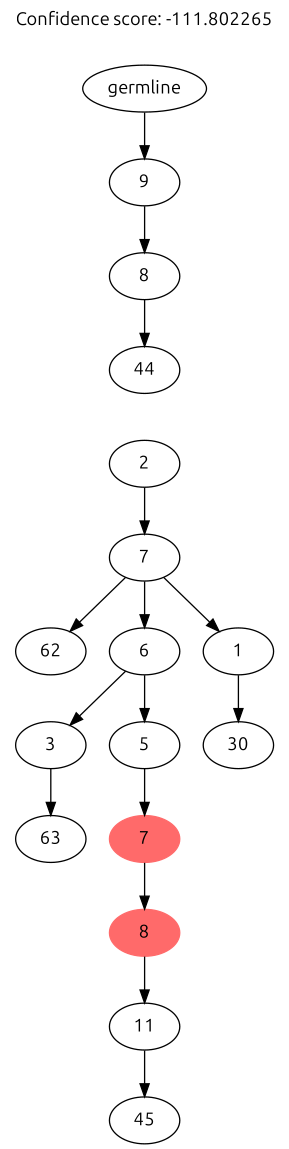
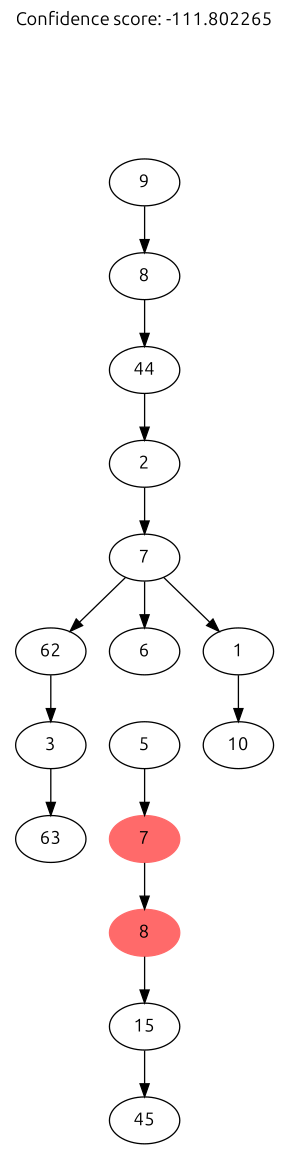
(145, 89) -> none
none -> (145, 410)
(145, 692) -> none
(103, 694) -> (51, 692)
(238, 745) -> (238, 745)
(145, 1027) -> (145, 1027)
